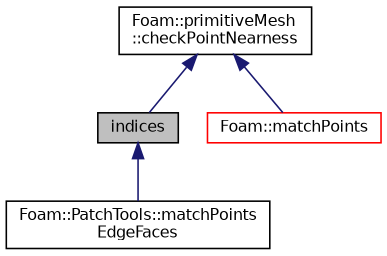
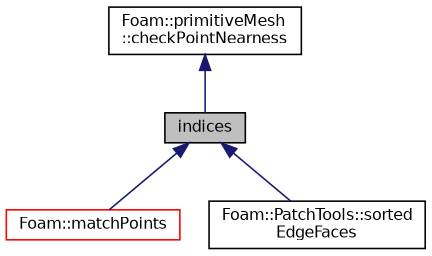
(264, 90) -> (143, 181)
(138, 225) -> (317, 225)
